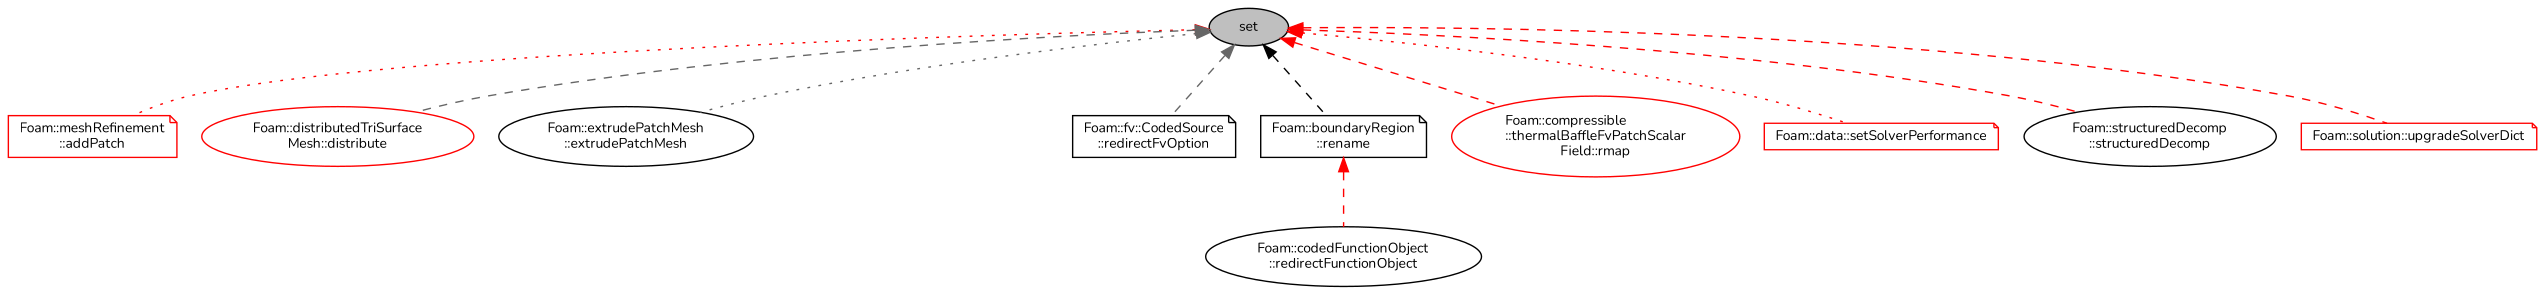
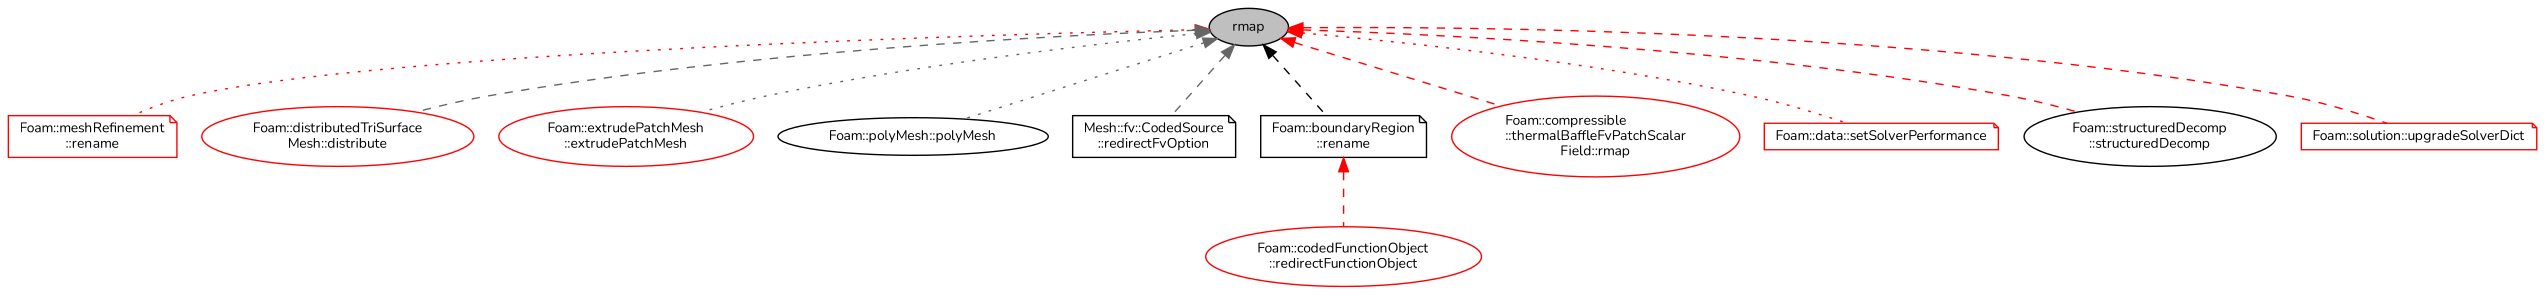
(1249, 27) -> (1249, 27)
(93, 137) -> (93, 137)
(626, 137) -> (626, 137)
none -> (913, 137)
(1154, 137) -> (1154, 137)
(1344, 257) -> (1344, 257)
